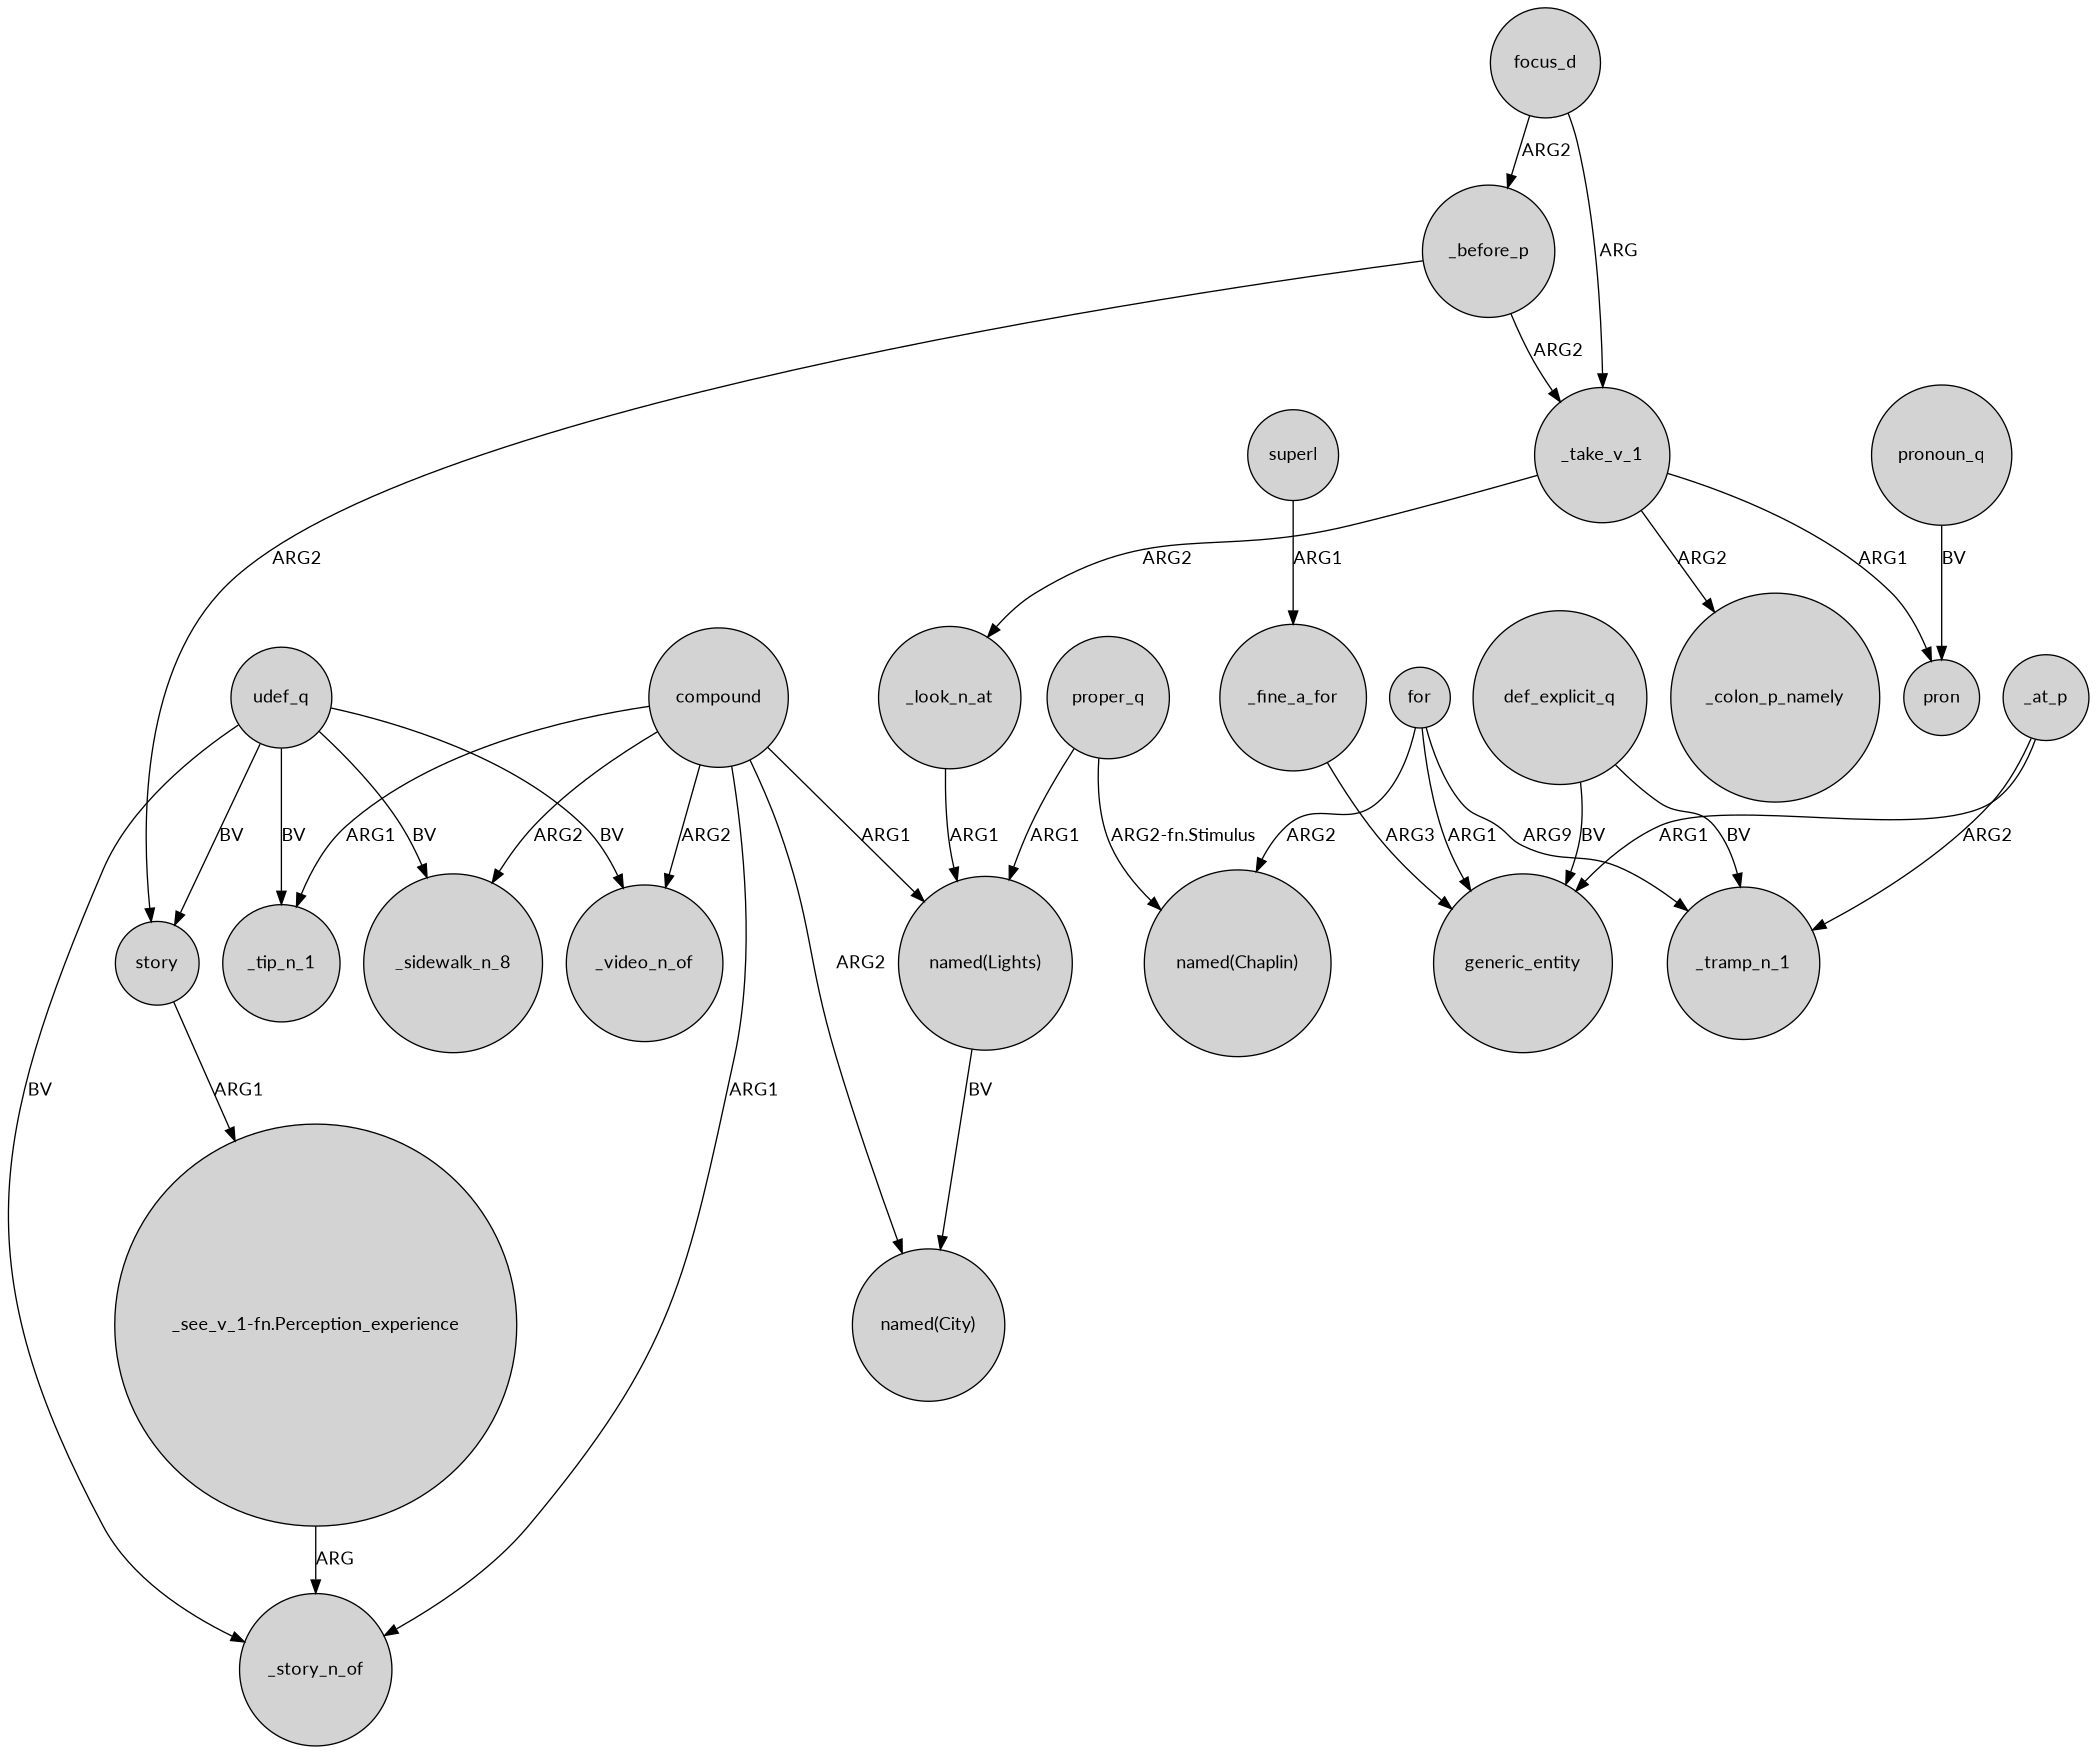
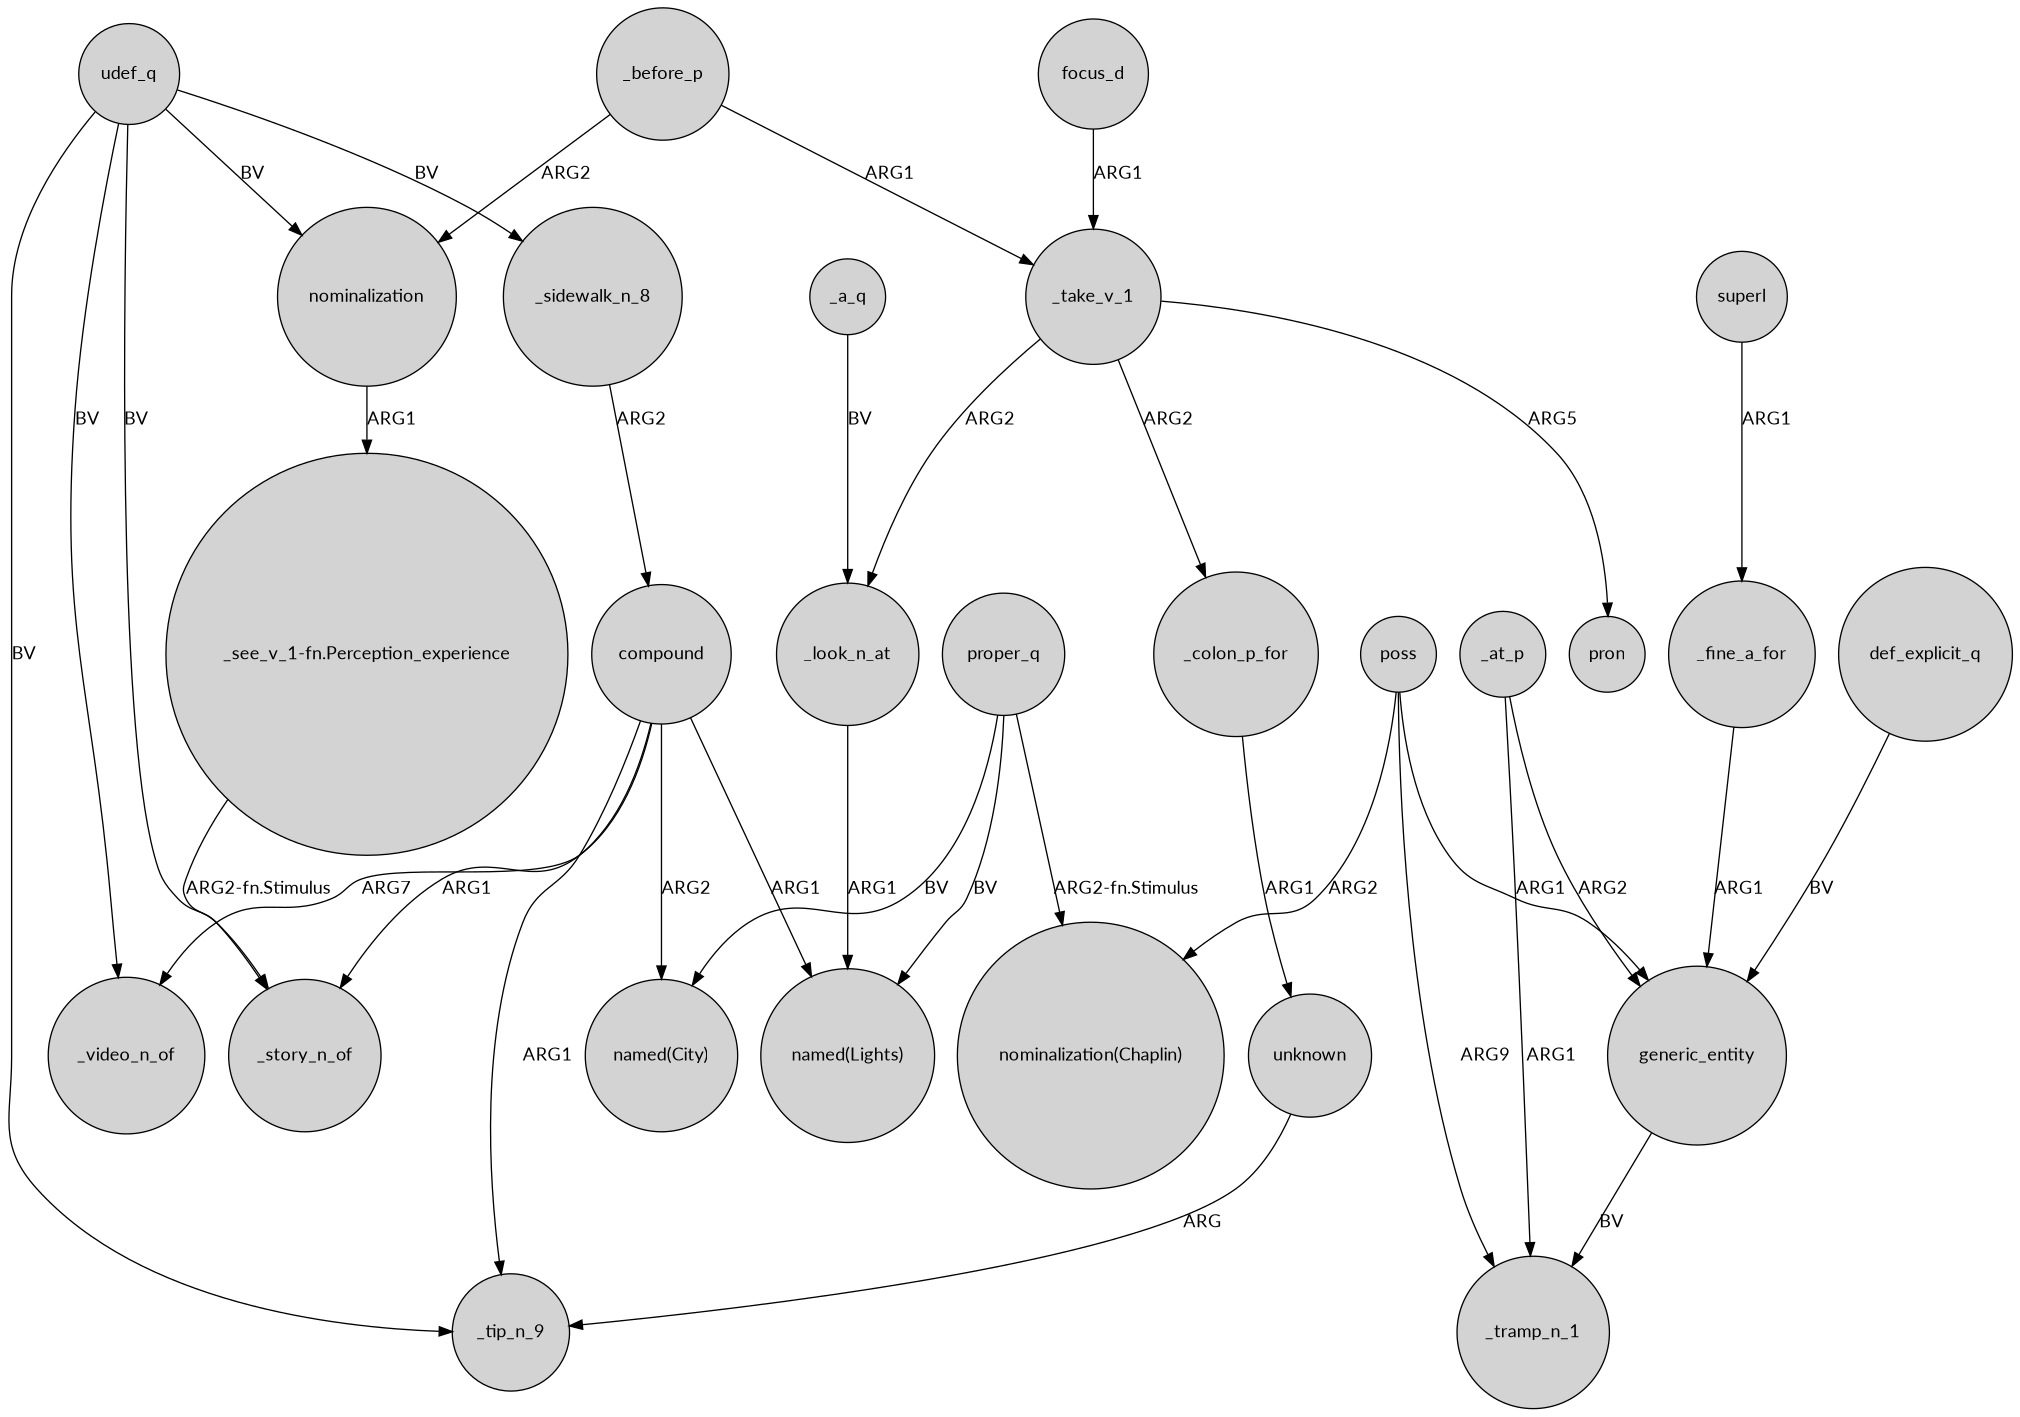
(1521, 146) -> none
(1619, 251) -> (1118, 174)
none -> (848, 297)
(1559, 351) -> (890, 174)
(1942, 455) -> none
(1884, 559) -> (1553, 420)
(1420, 698) -> (1398, 654)
(1775, 698) -> (1236, 654)
(570, 792) -> (628, 479)
(1682, 811) -> (1615, 1194)
(707, 836) -> (387, 889)
(1055, 836) -> (986, 889)
(1411, 836) -> (1739, 889)
(1684, 836) -> (1603, 889)
(1988, 836) -> (1552, 1056)
(157, 963) -> (367, 297)
(281, 963) -> (511, 1332)
(1238, 963) -> (1091, 1056)
none -> (1310, 1056)
(957, 1143) -> (894, 903)
(336, 1560) -> (259, 889)
